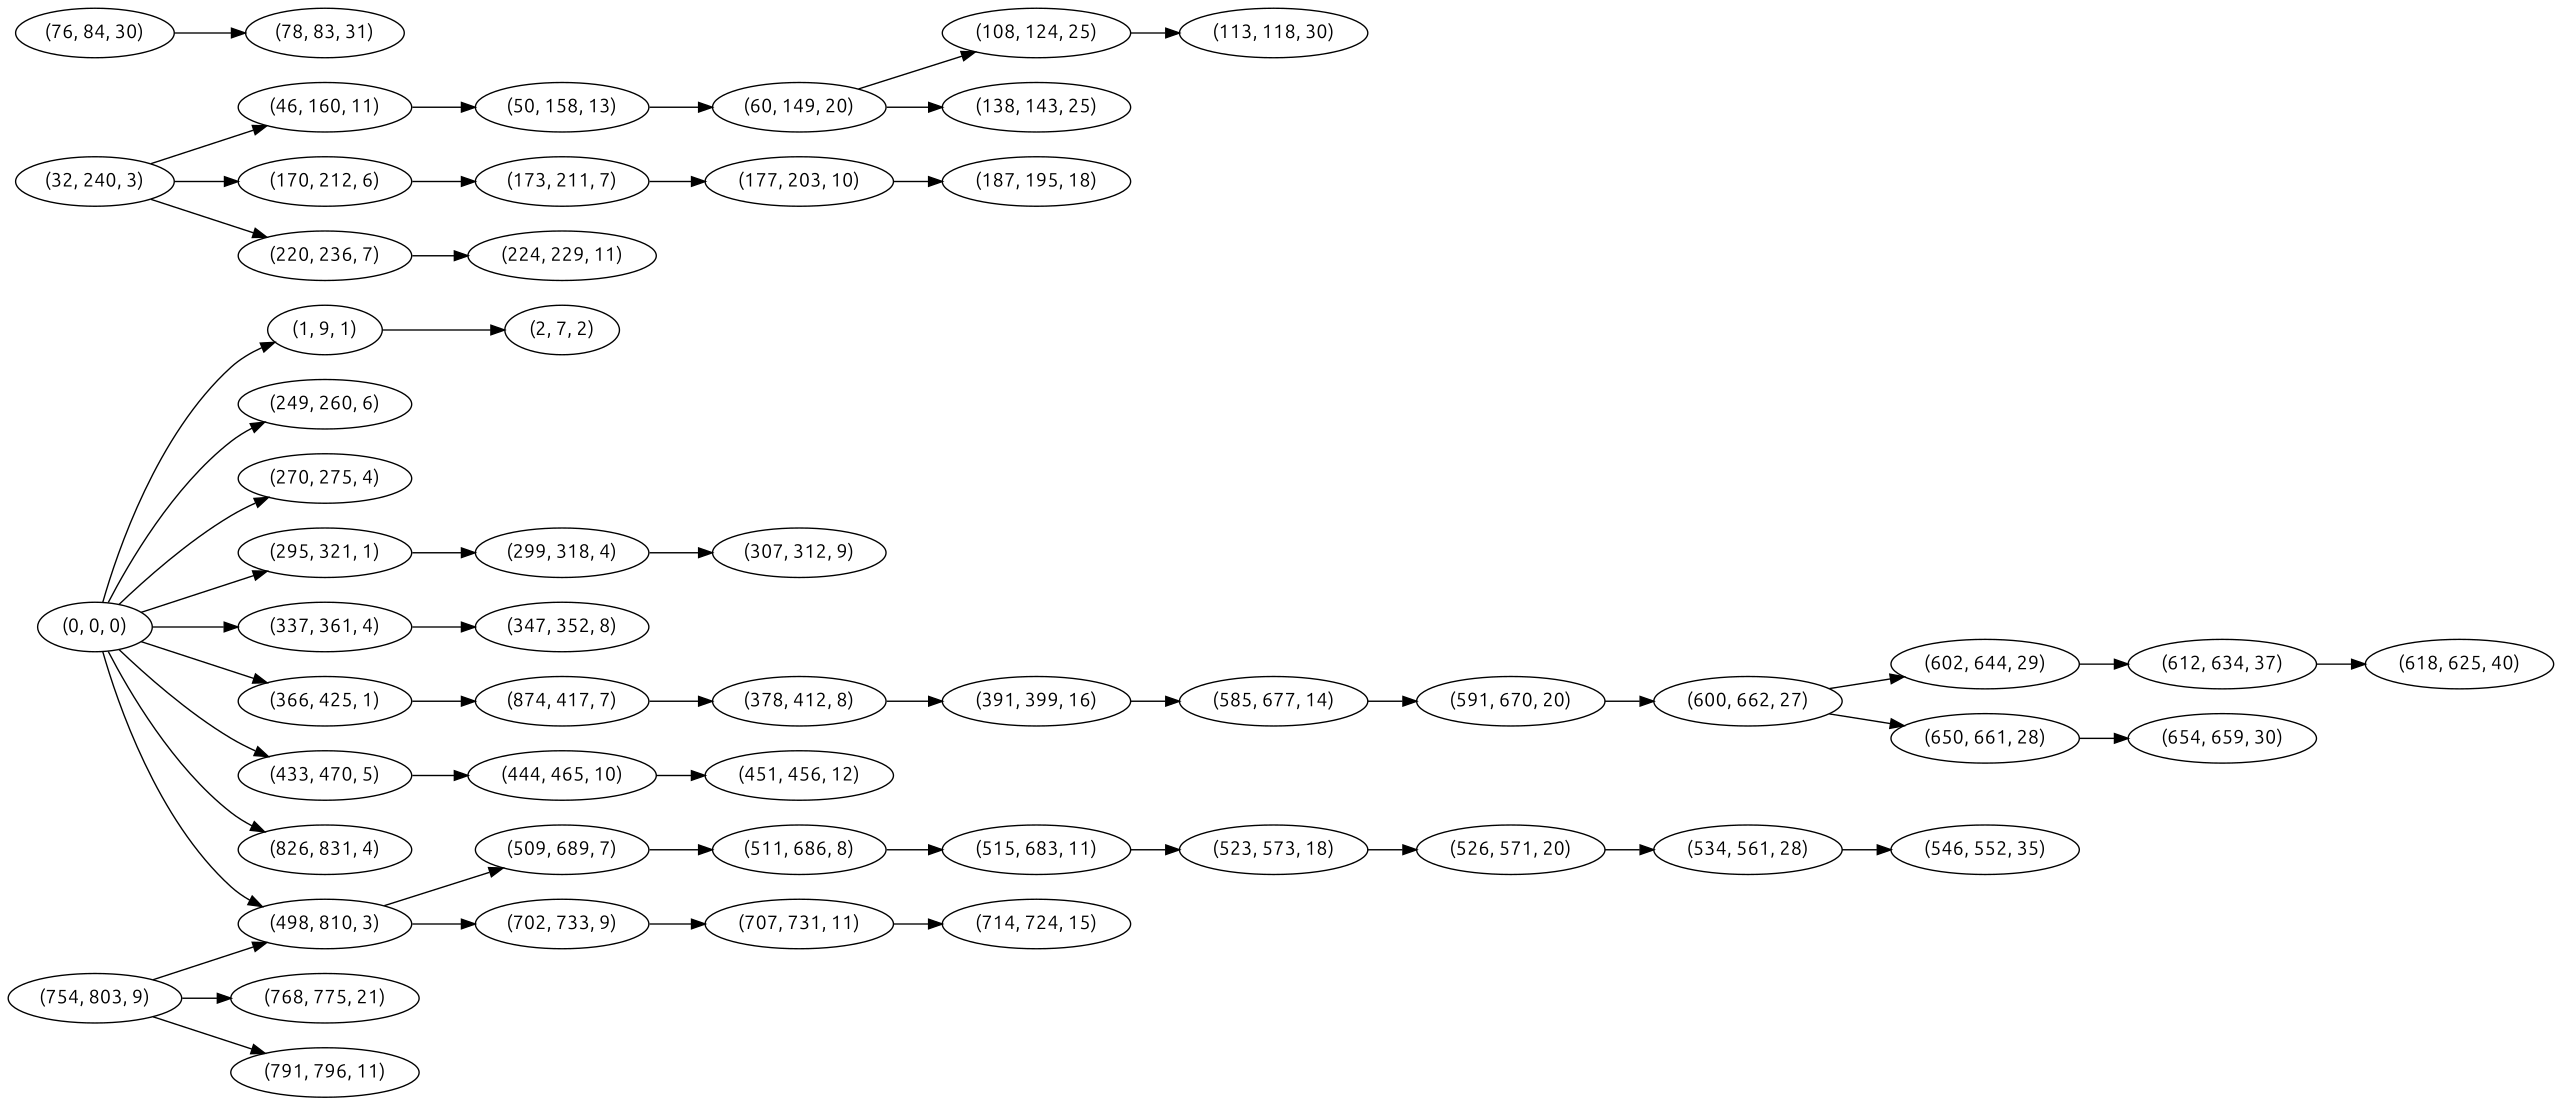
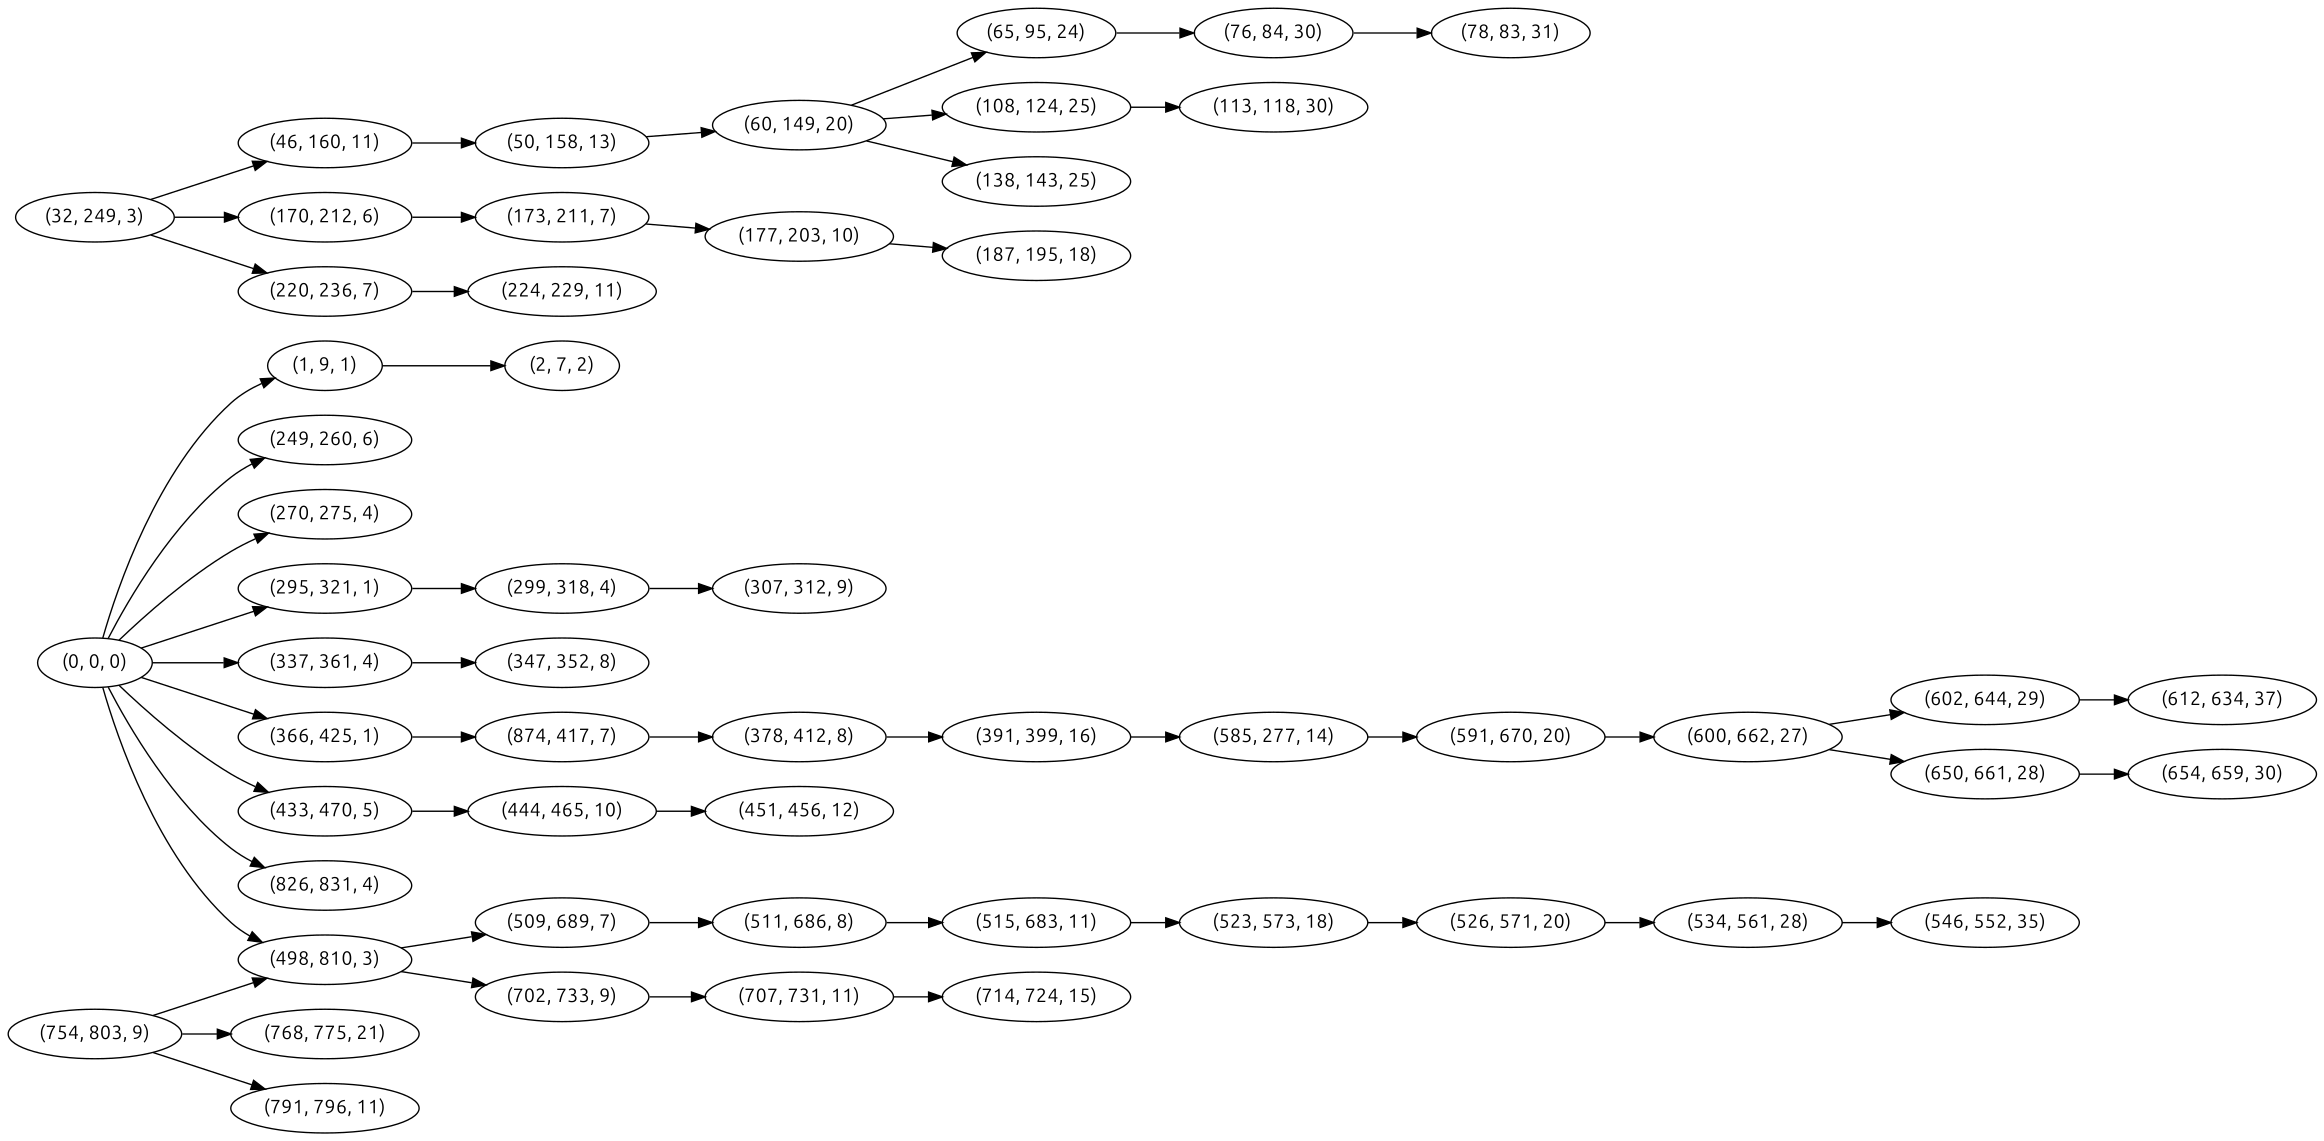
none -> (1036, 33)
(95, 182) -> (95, 217)
(2459, 664) -> none
(1274, 701) -> (1274, 737)
